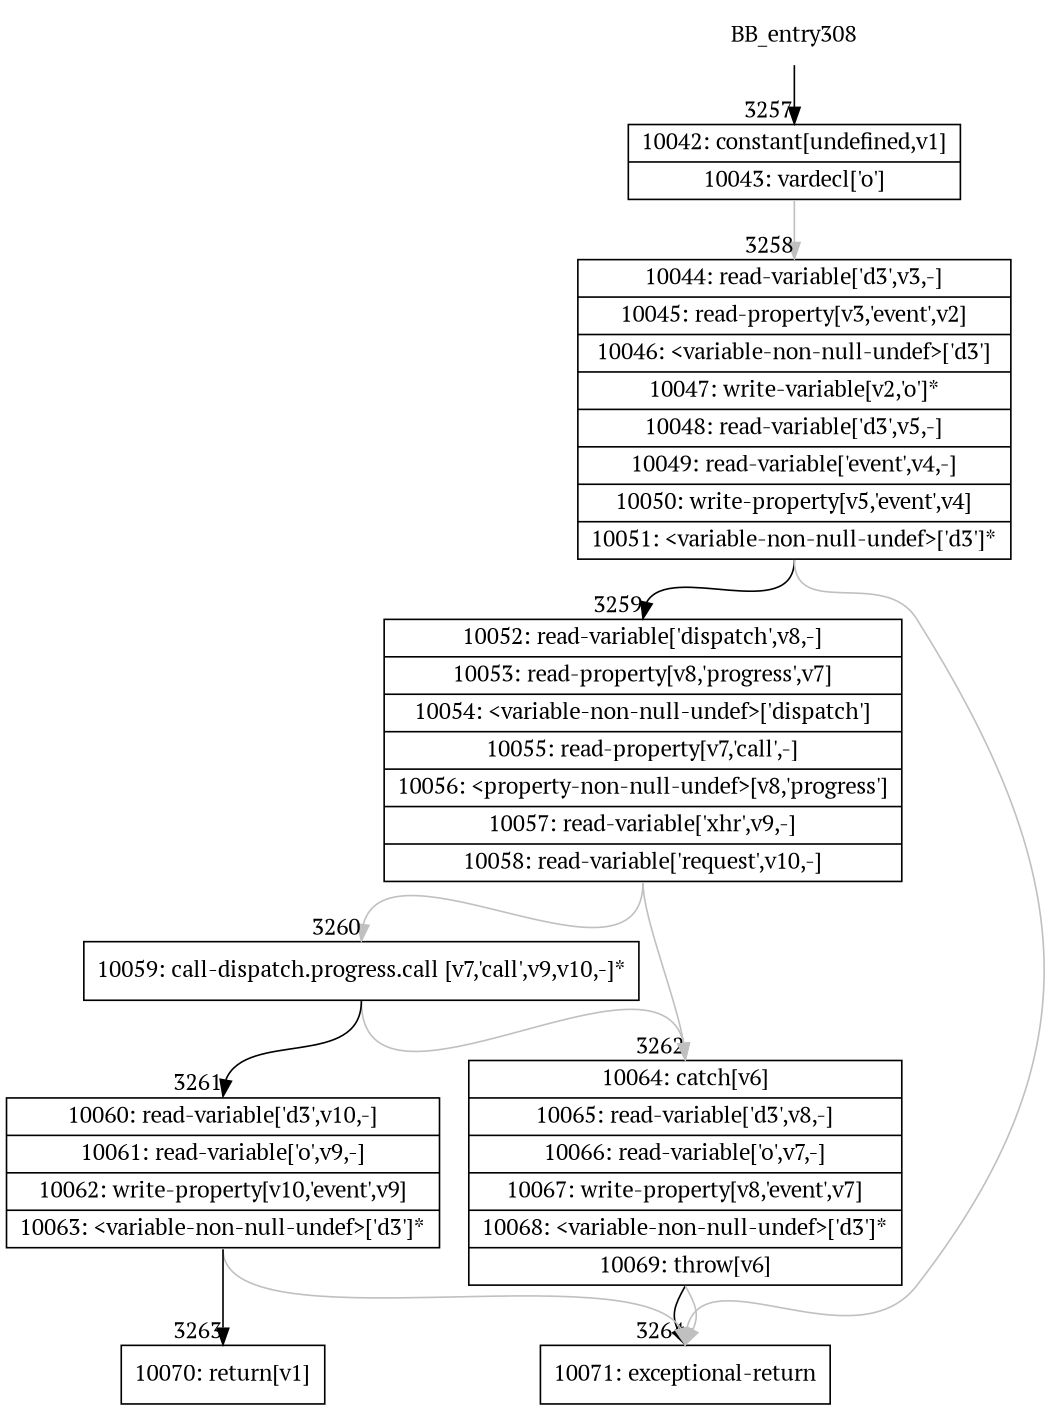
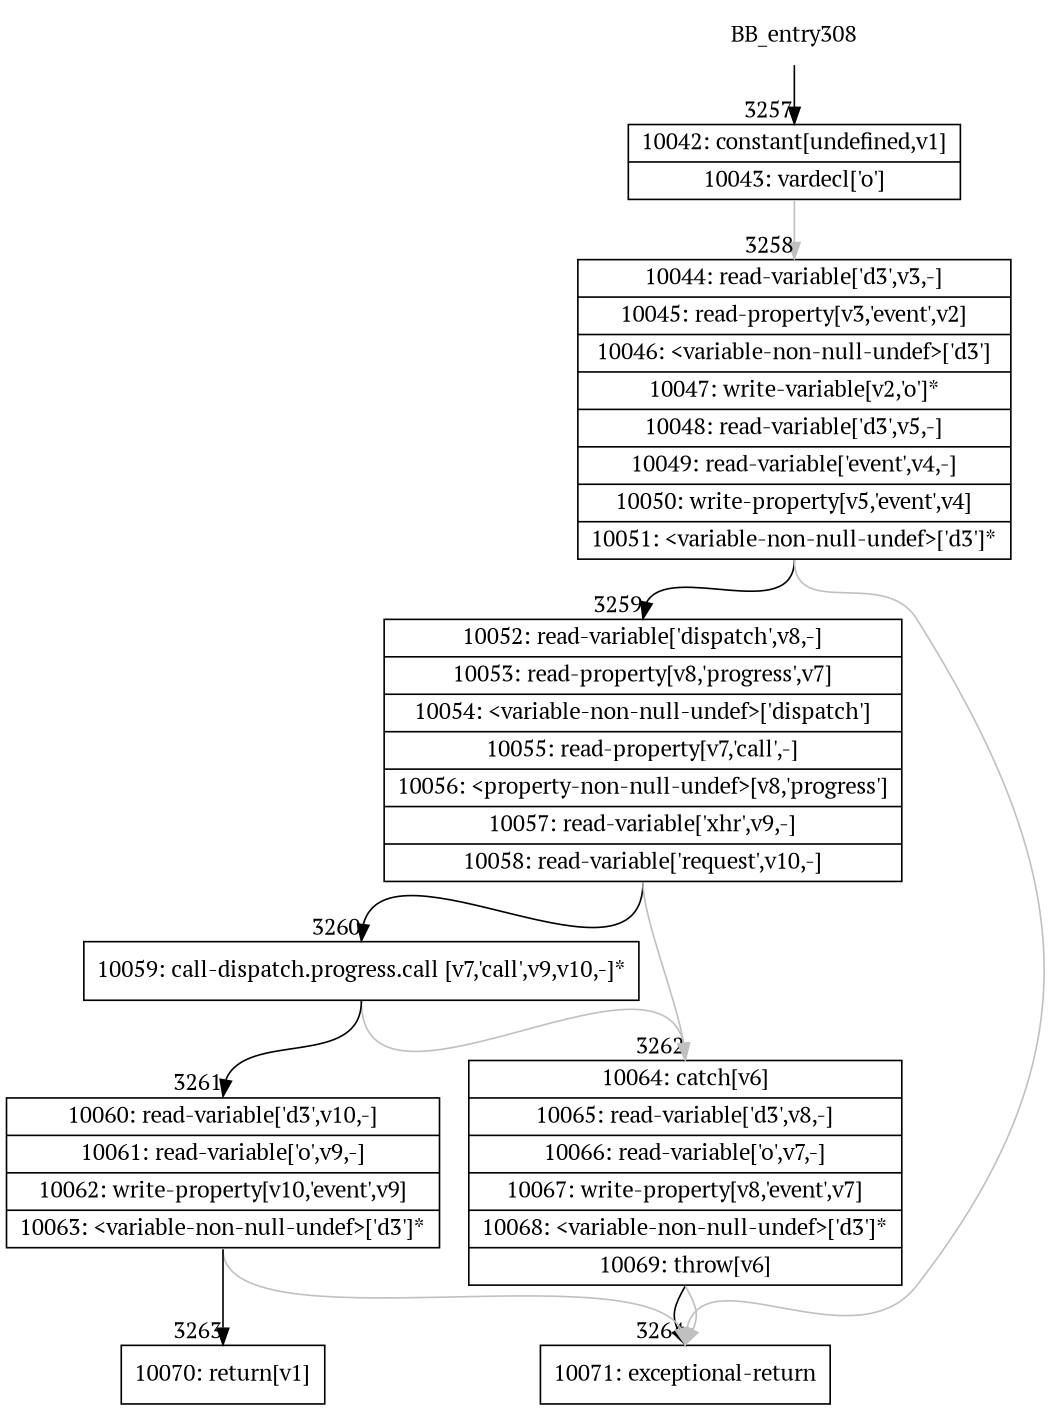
(510, 914) -> (510, 914)
